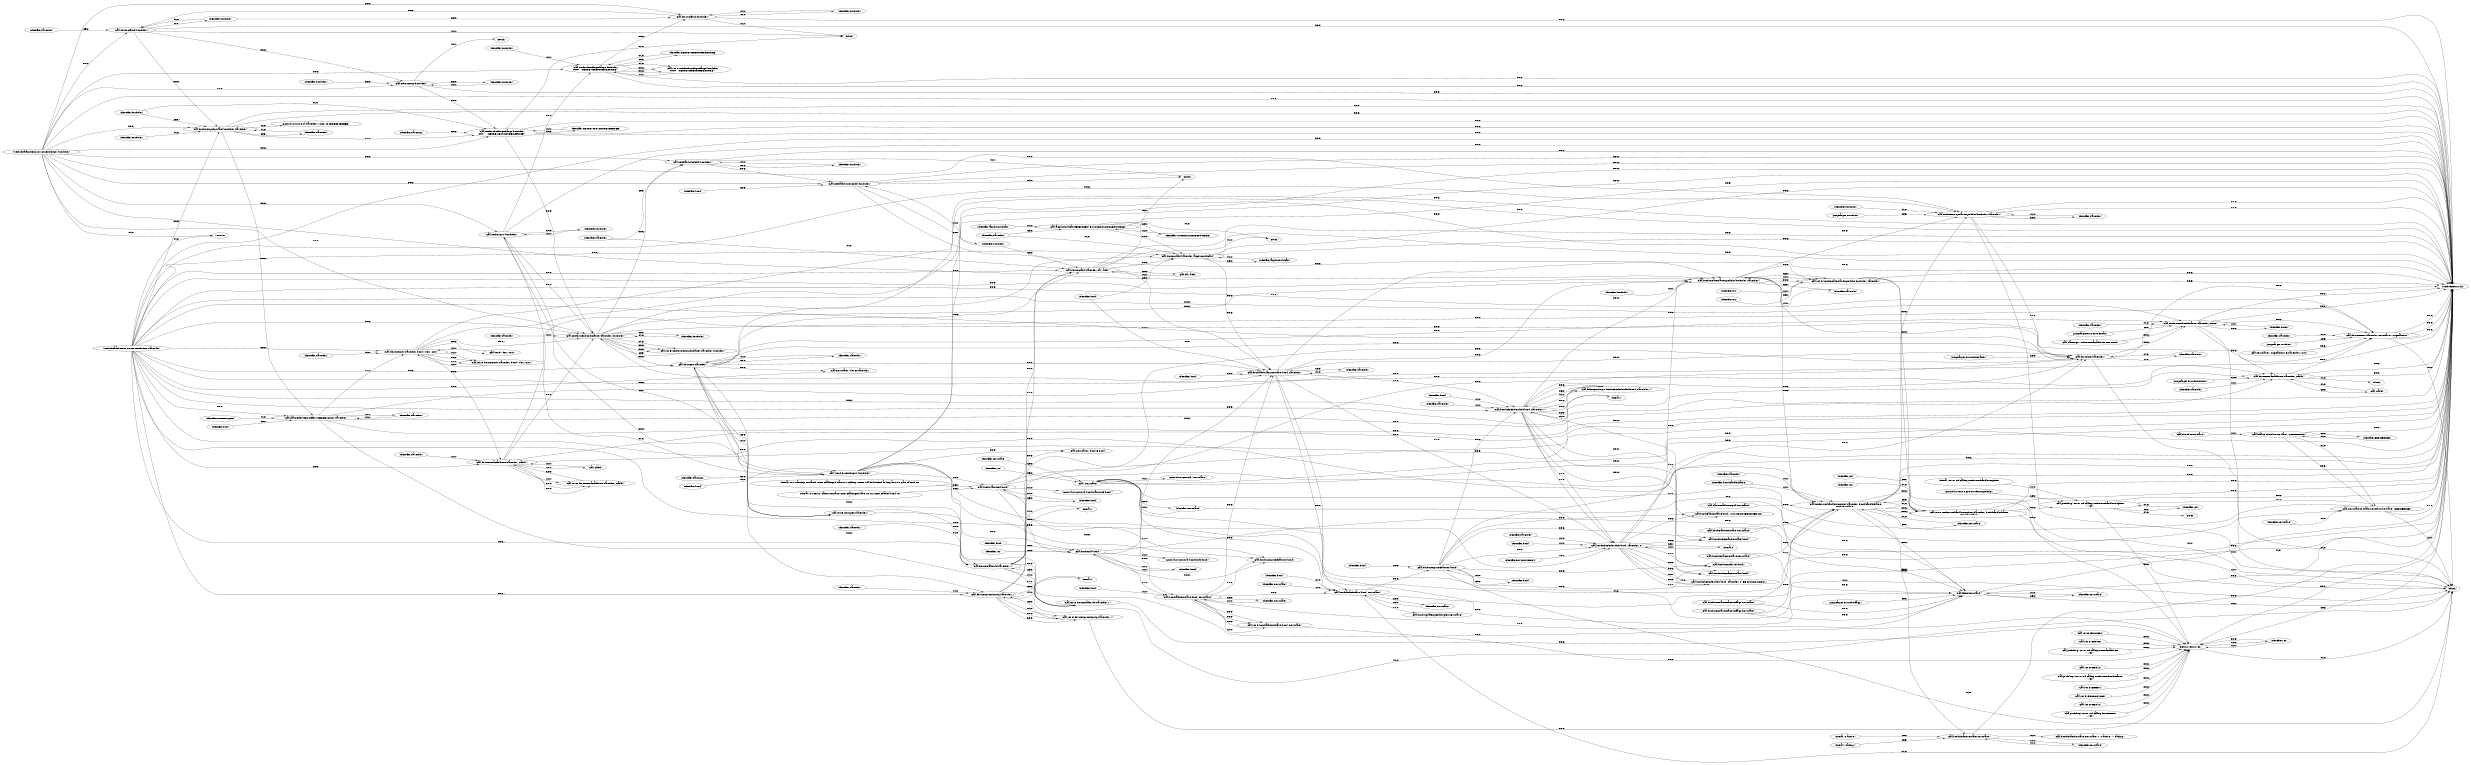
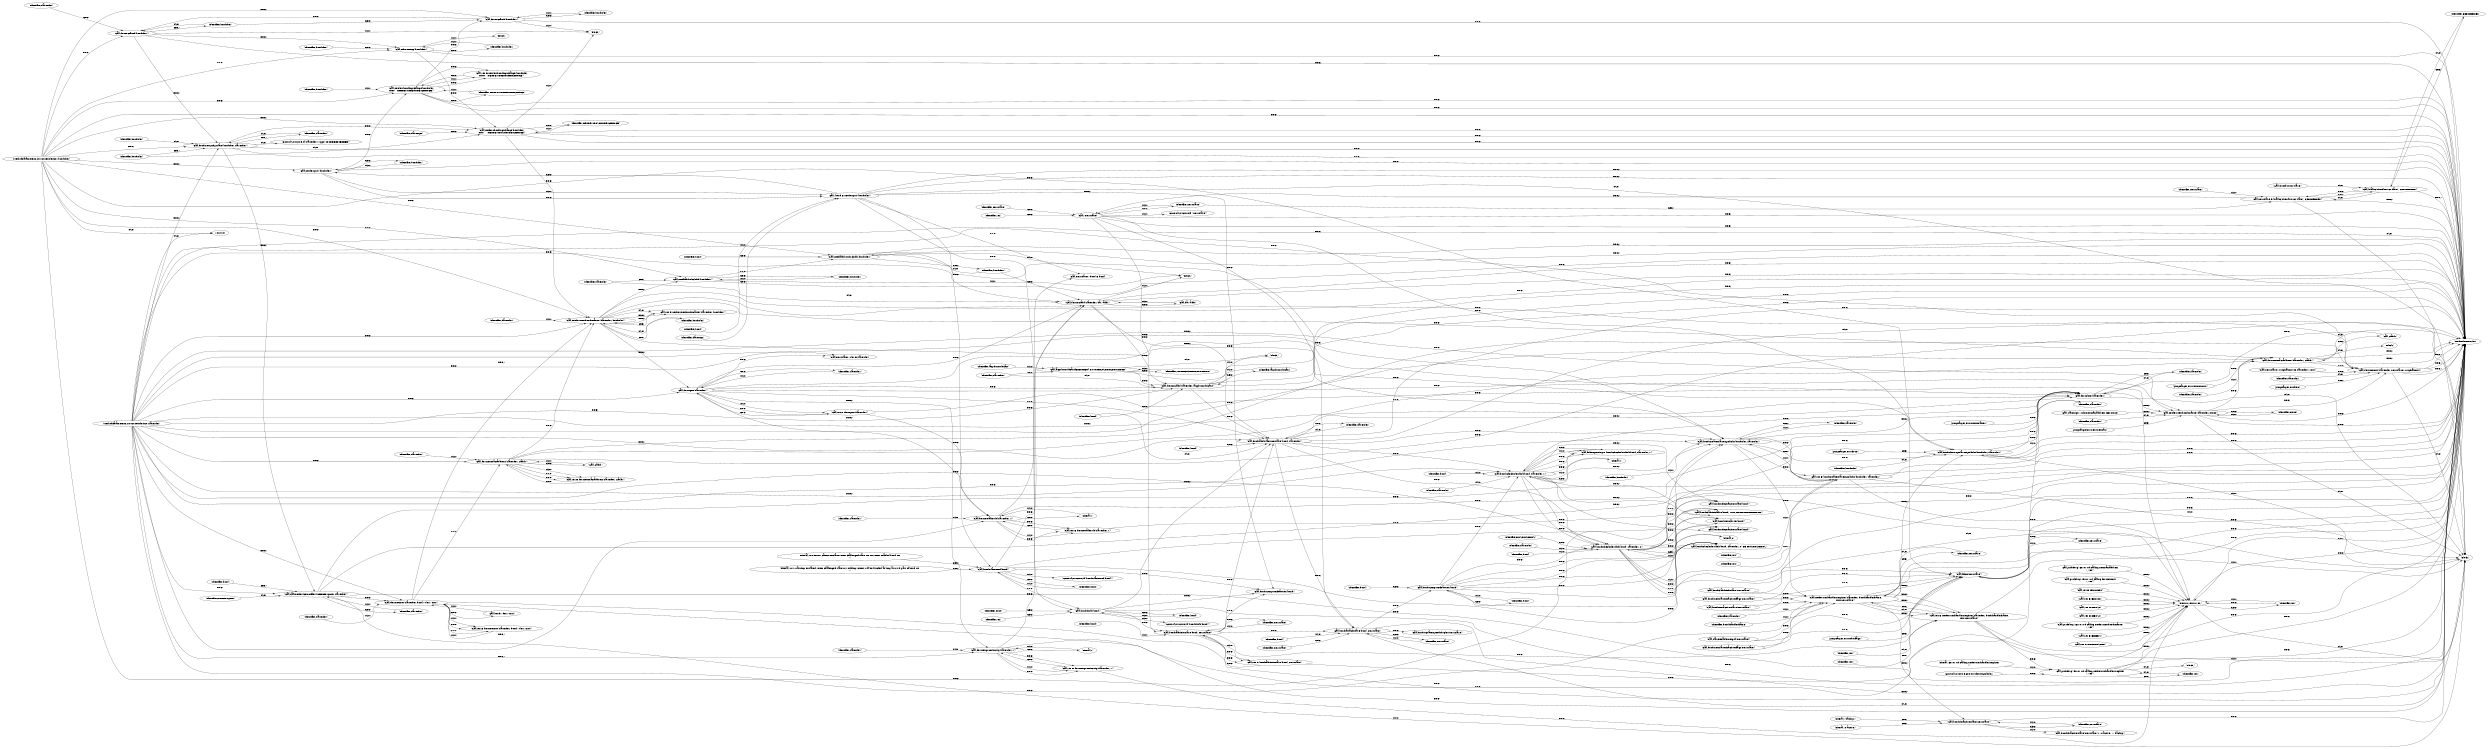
none -> (2346, 195)
(548, 285) -> none
